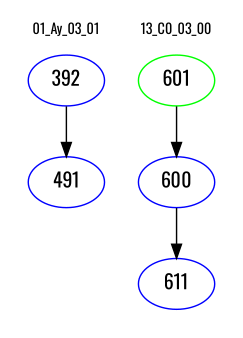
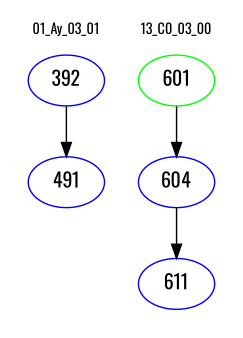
(177, 182) -> (177, 182)
